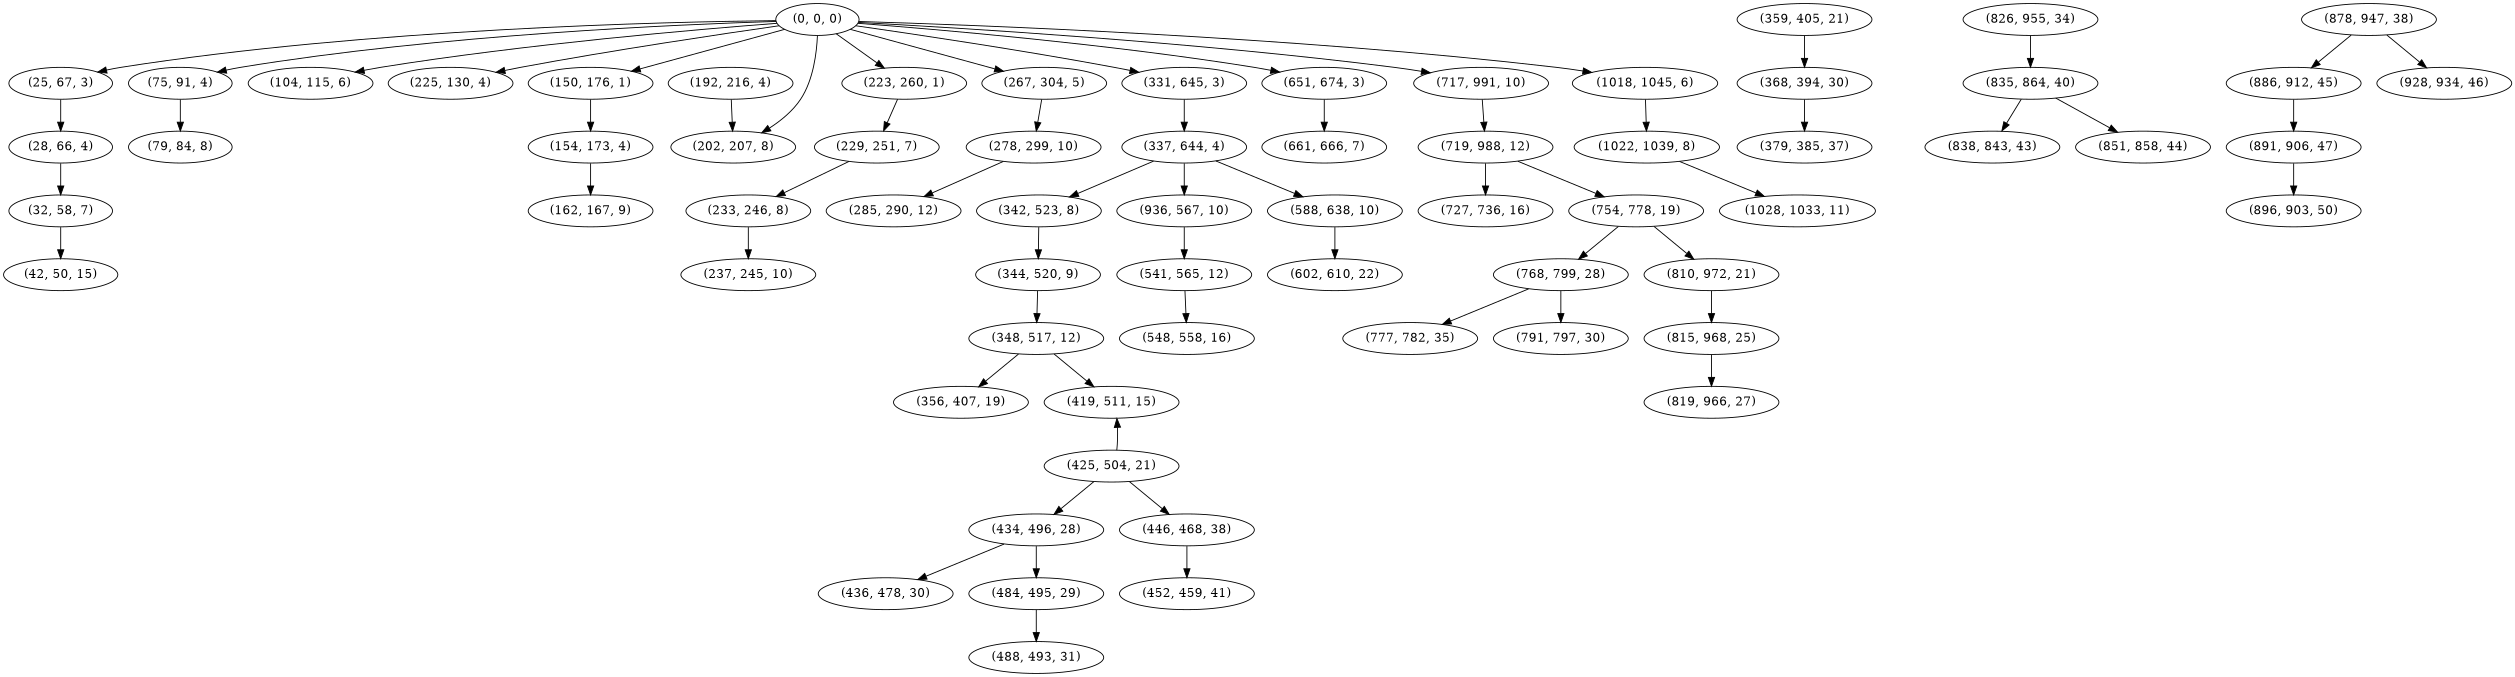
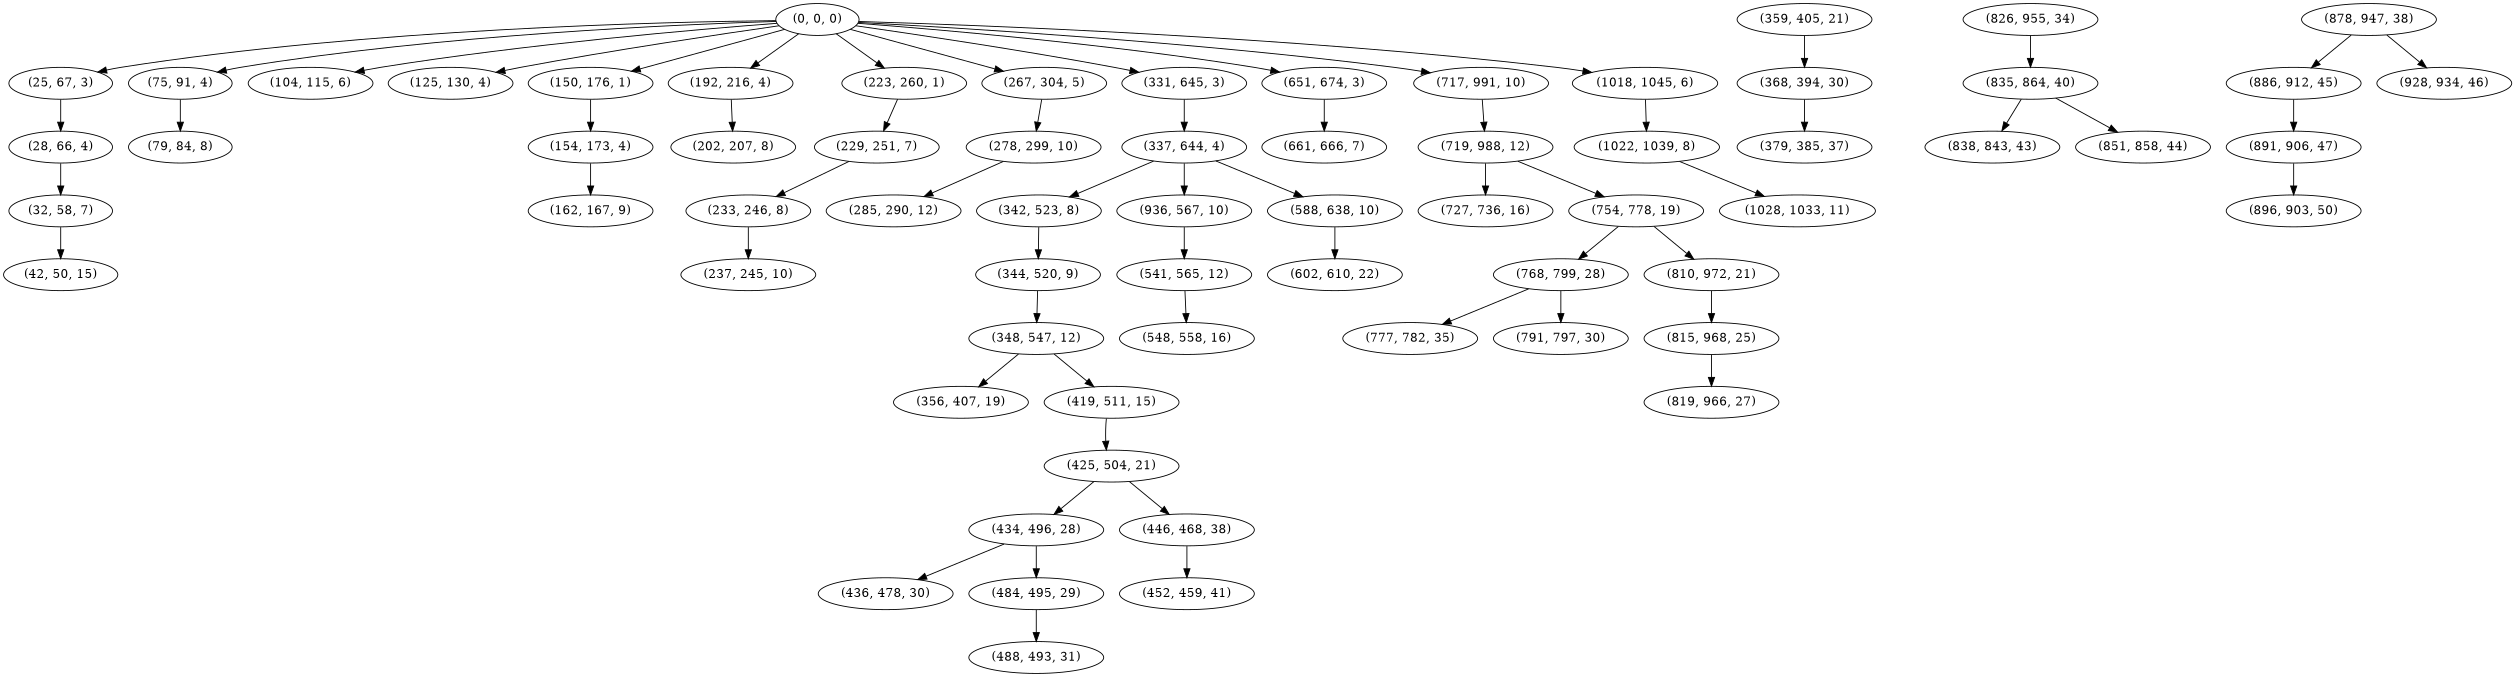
(451, 83) -> (451, 83)
(806, 89) -> (778, 48)
(1036, 338) -> (1036, 338)
(1118, 439) -> (1106, 430)
